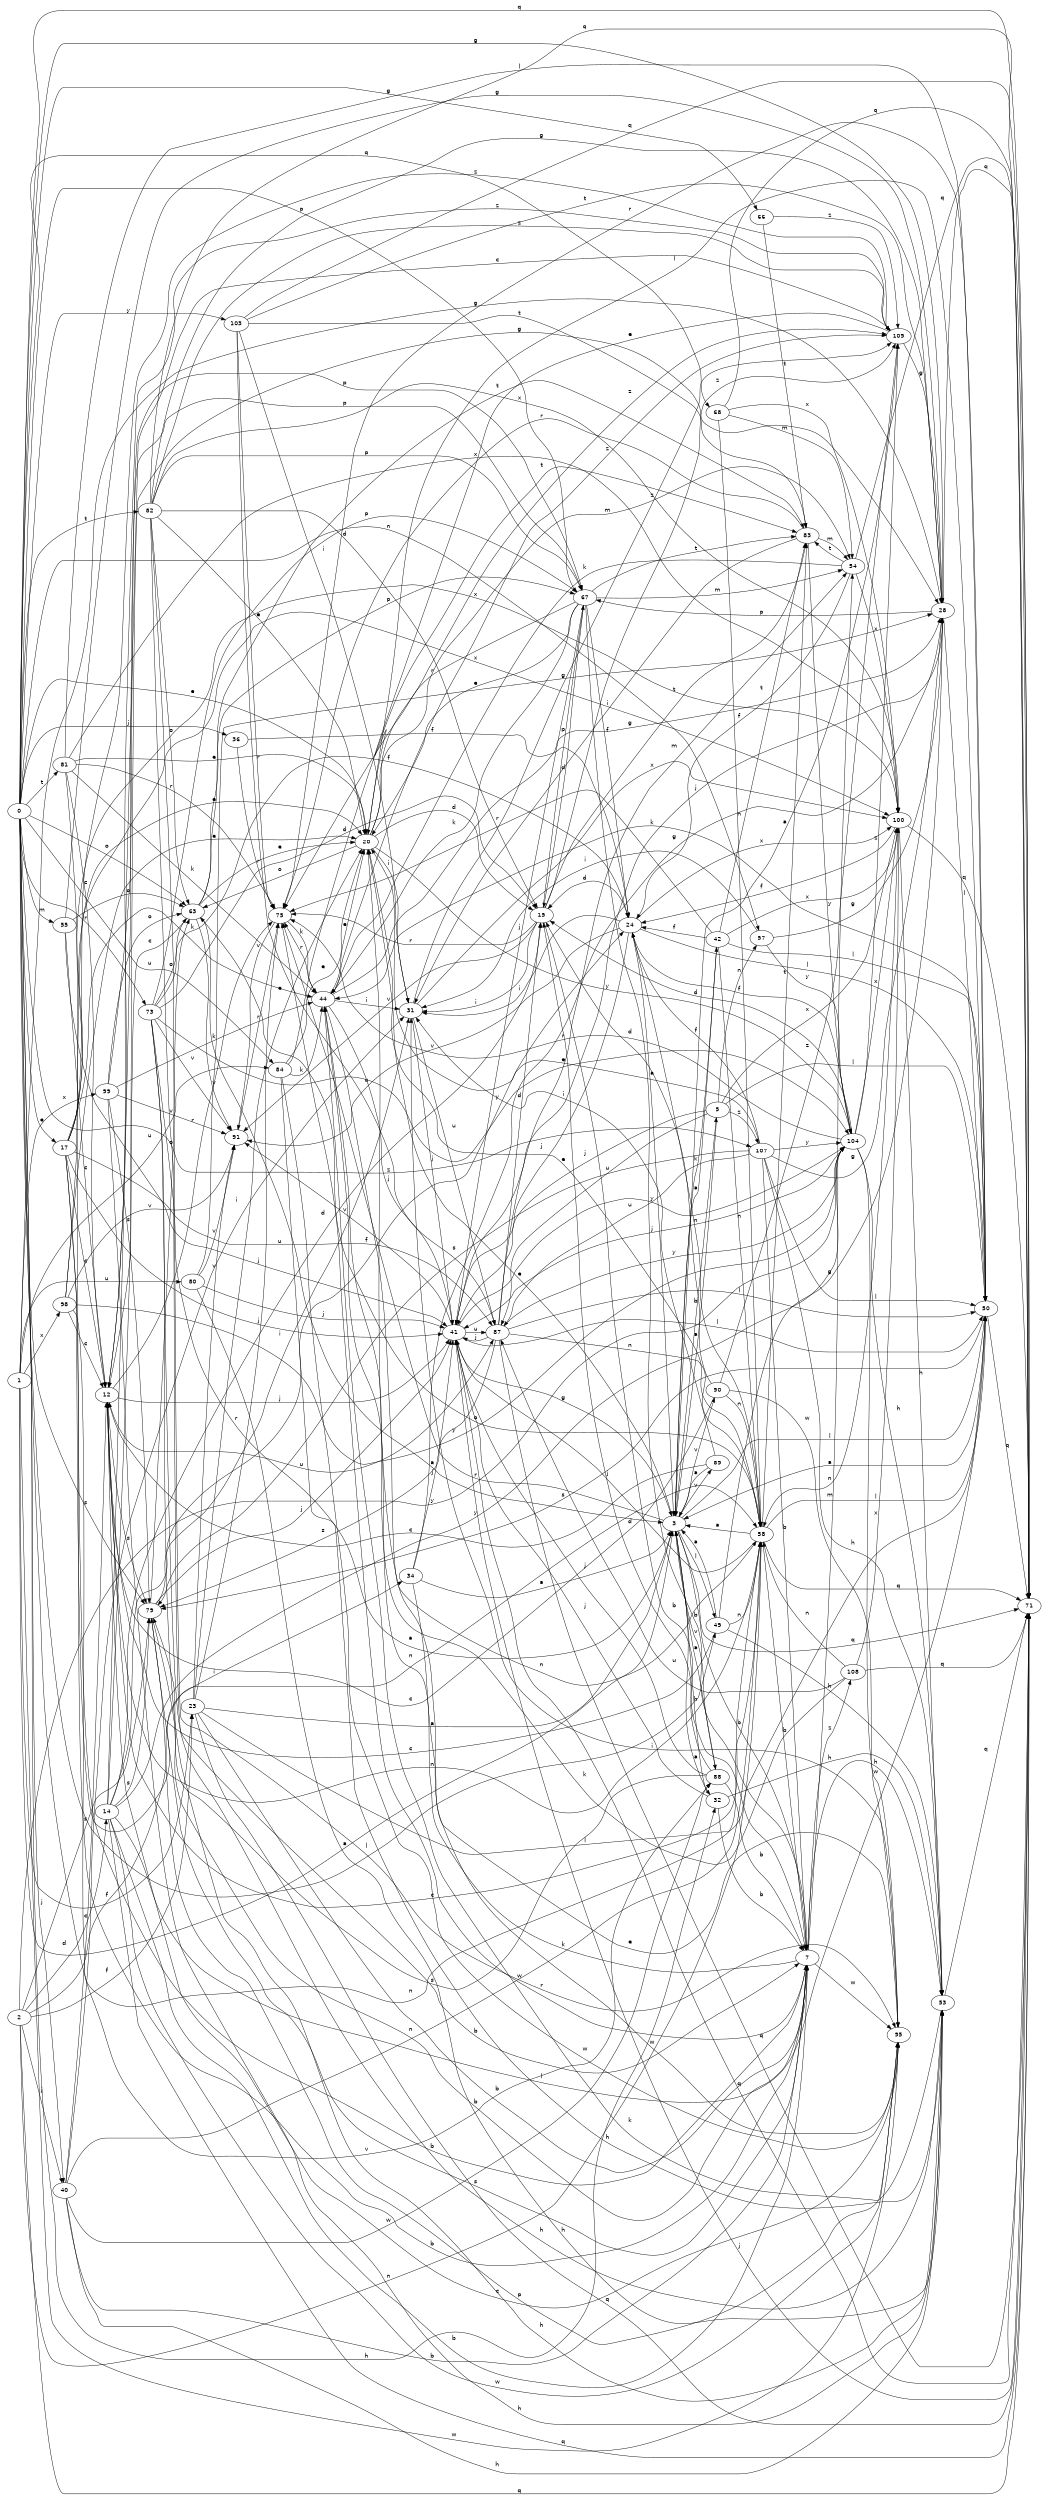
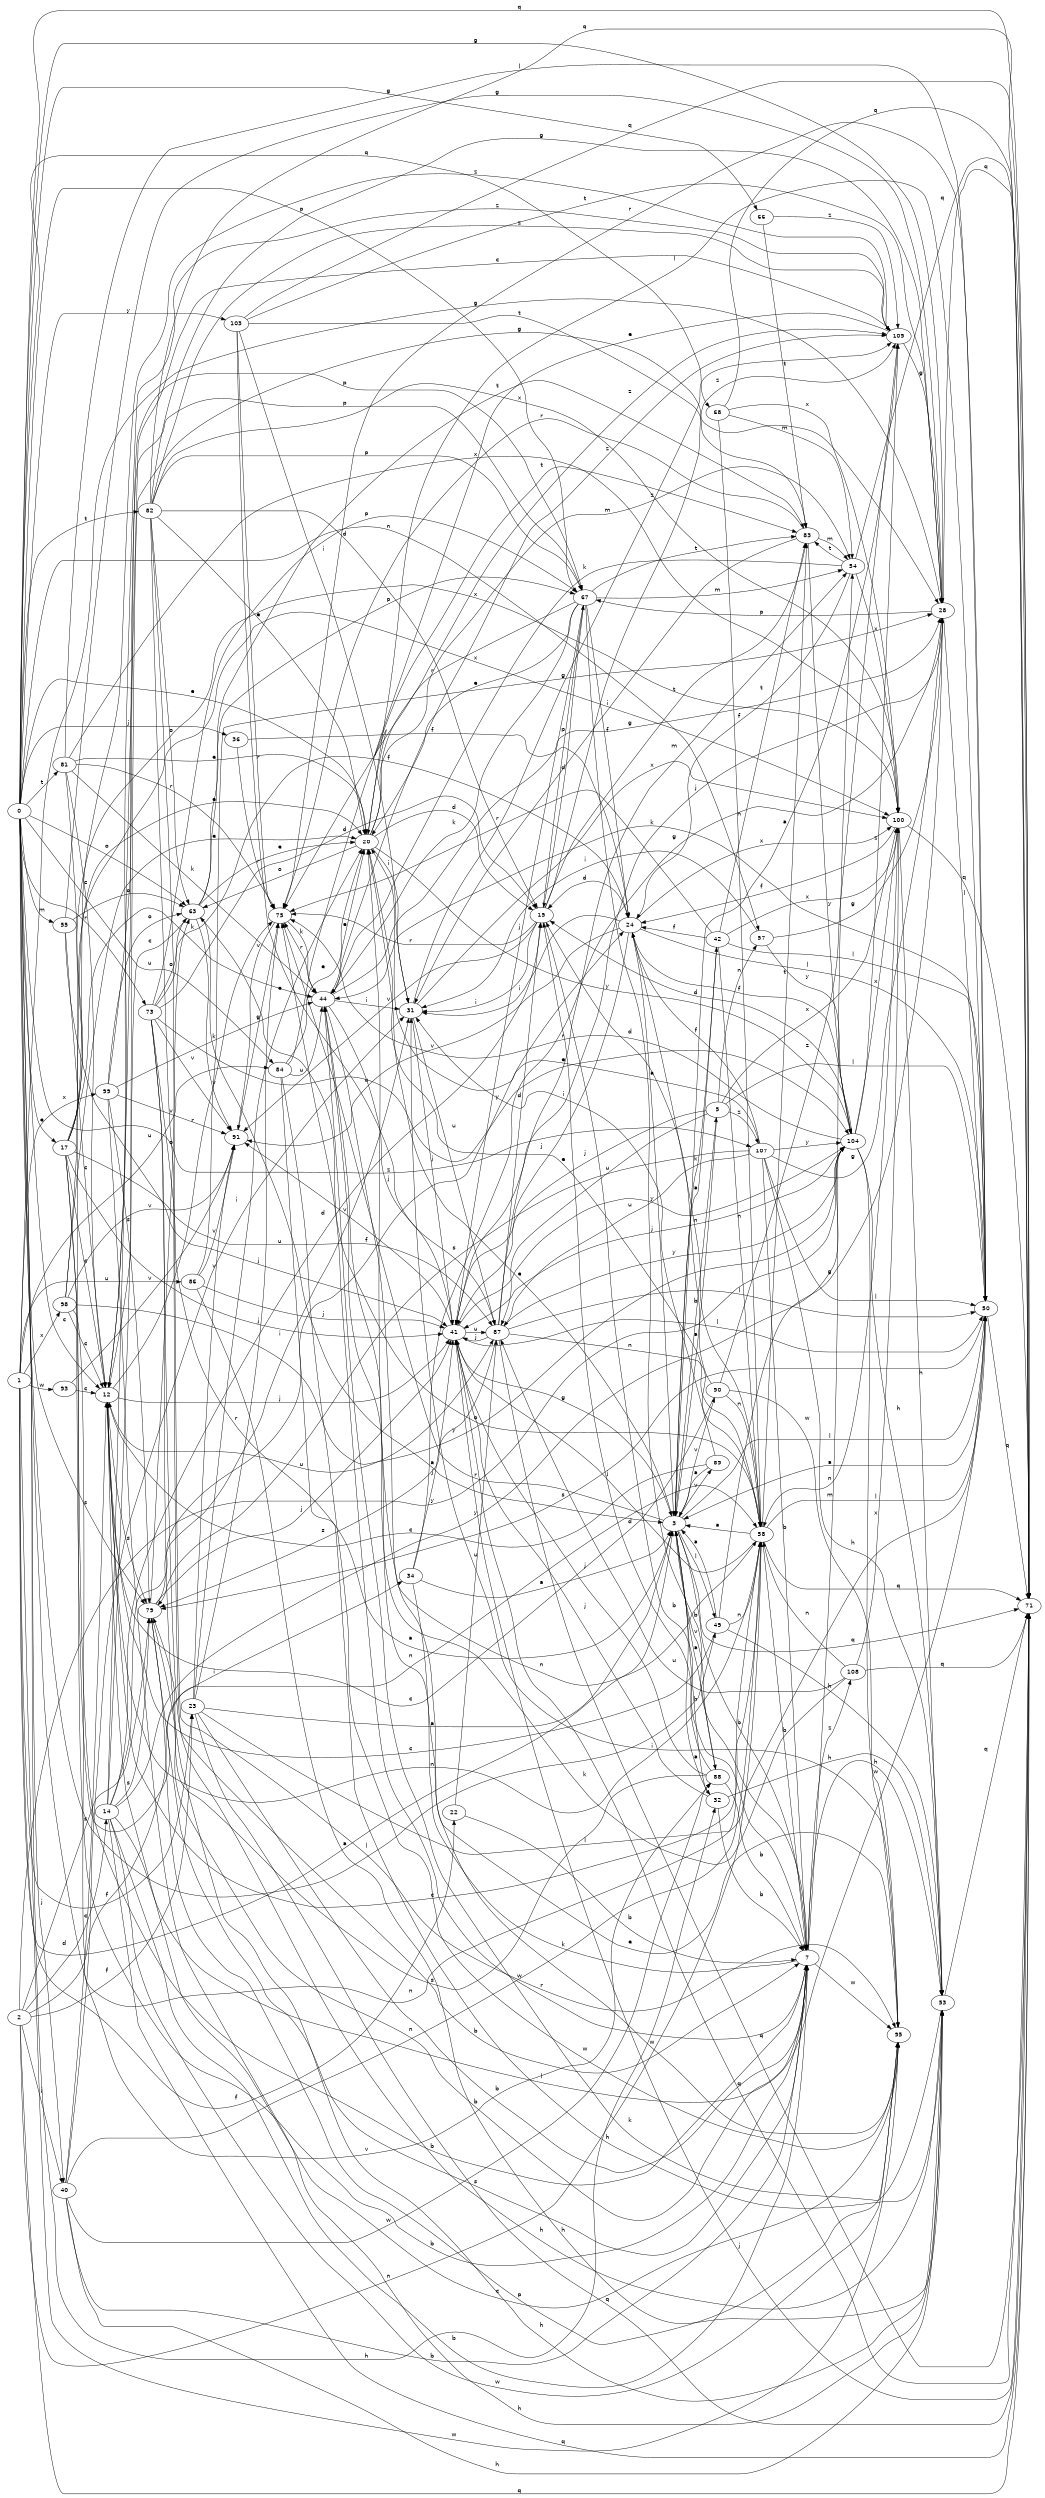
(259, 1017) -> (259, 1017)
(302, 1070) -> (302, 1070)
none -> (32, 1110)
(193, 1282) -> (193, 1282)
none -> (65, 1389)
none -> (454, 1813)
